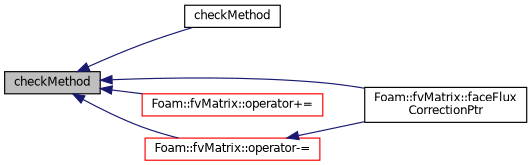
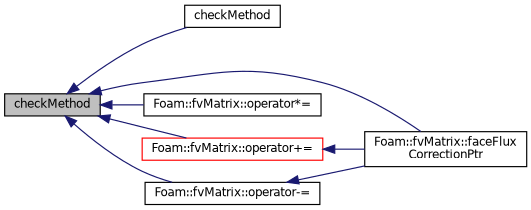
none -> (232, 105)
(232, 149) -> (232, 193)
none -> (350, 149)
